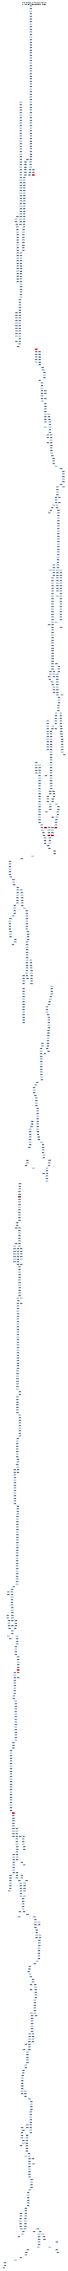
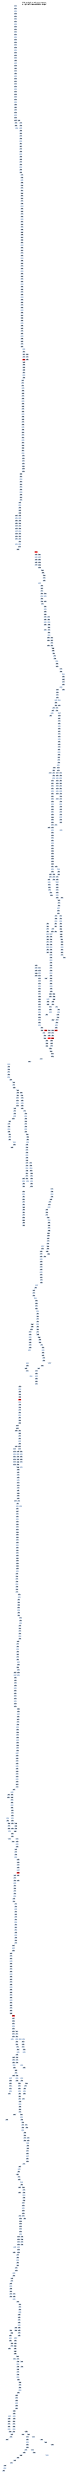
none -> (22, 188)
